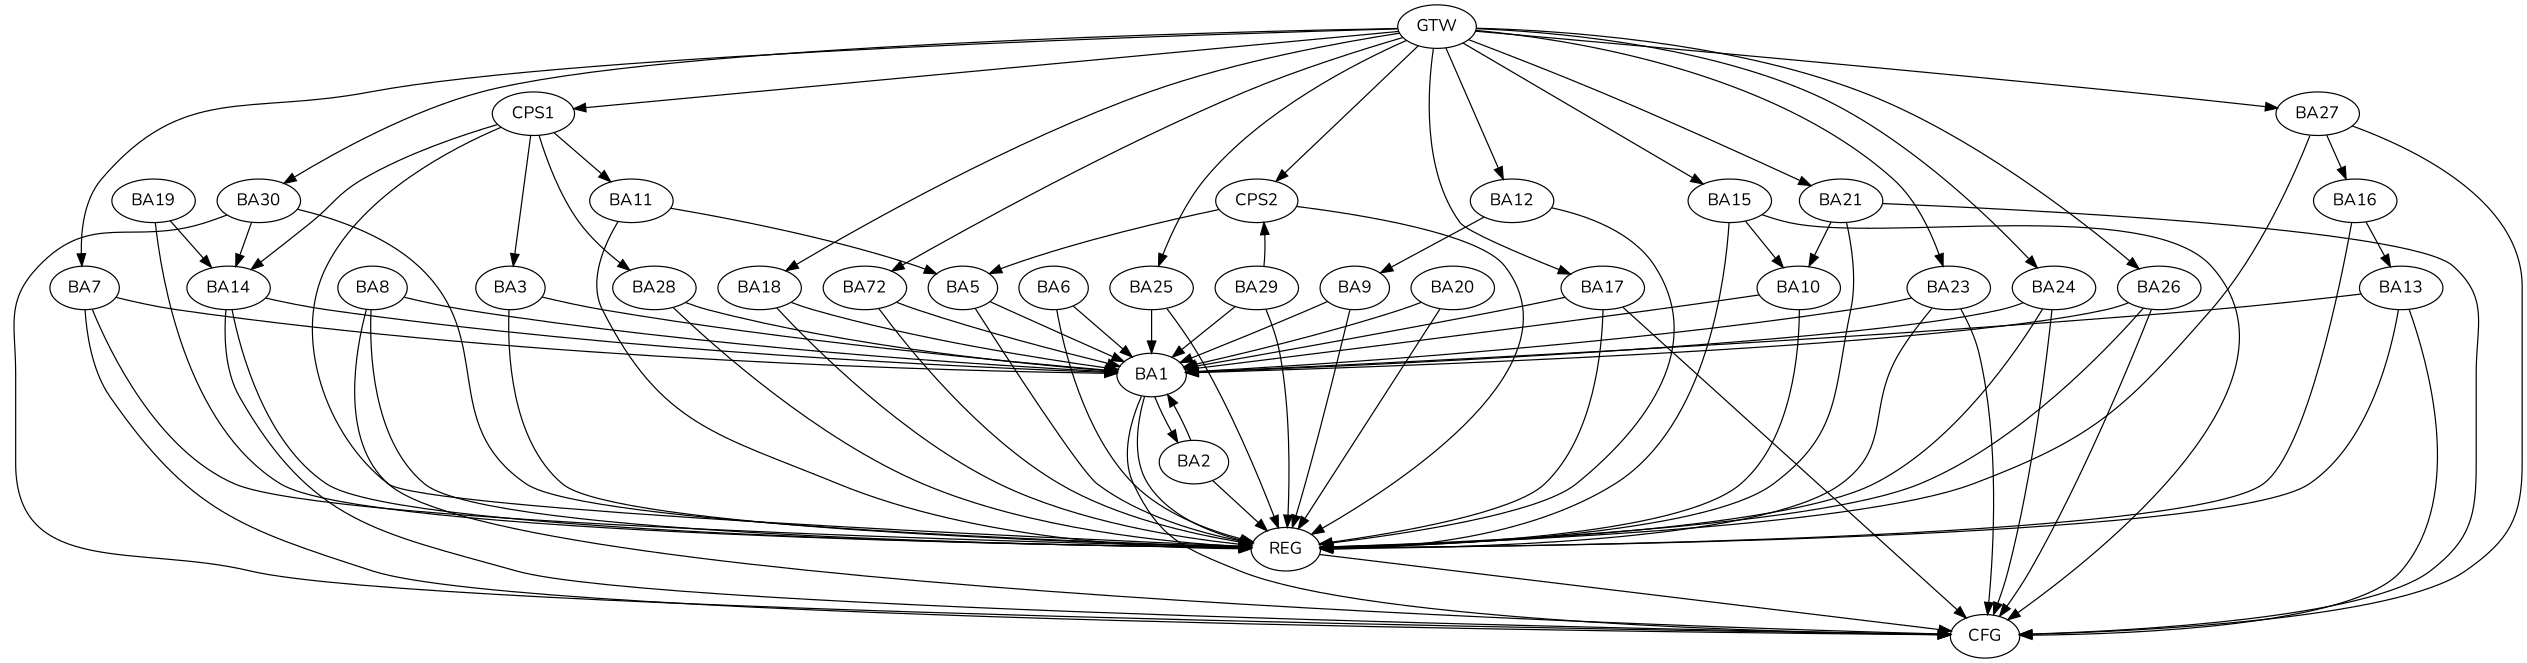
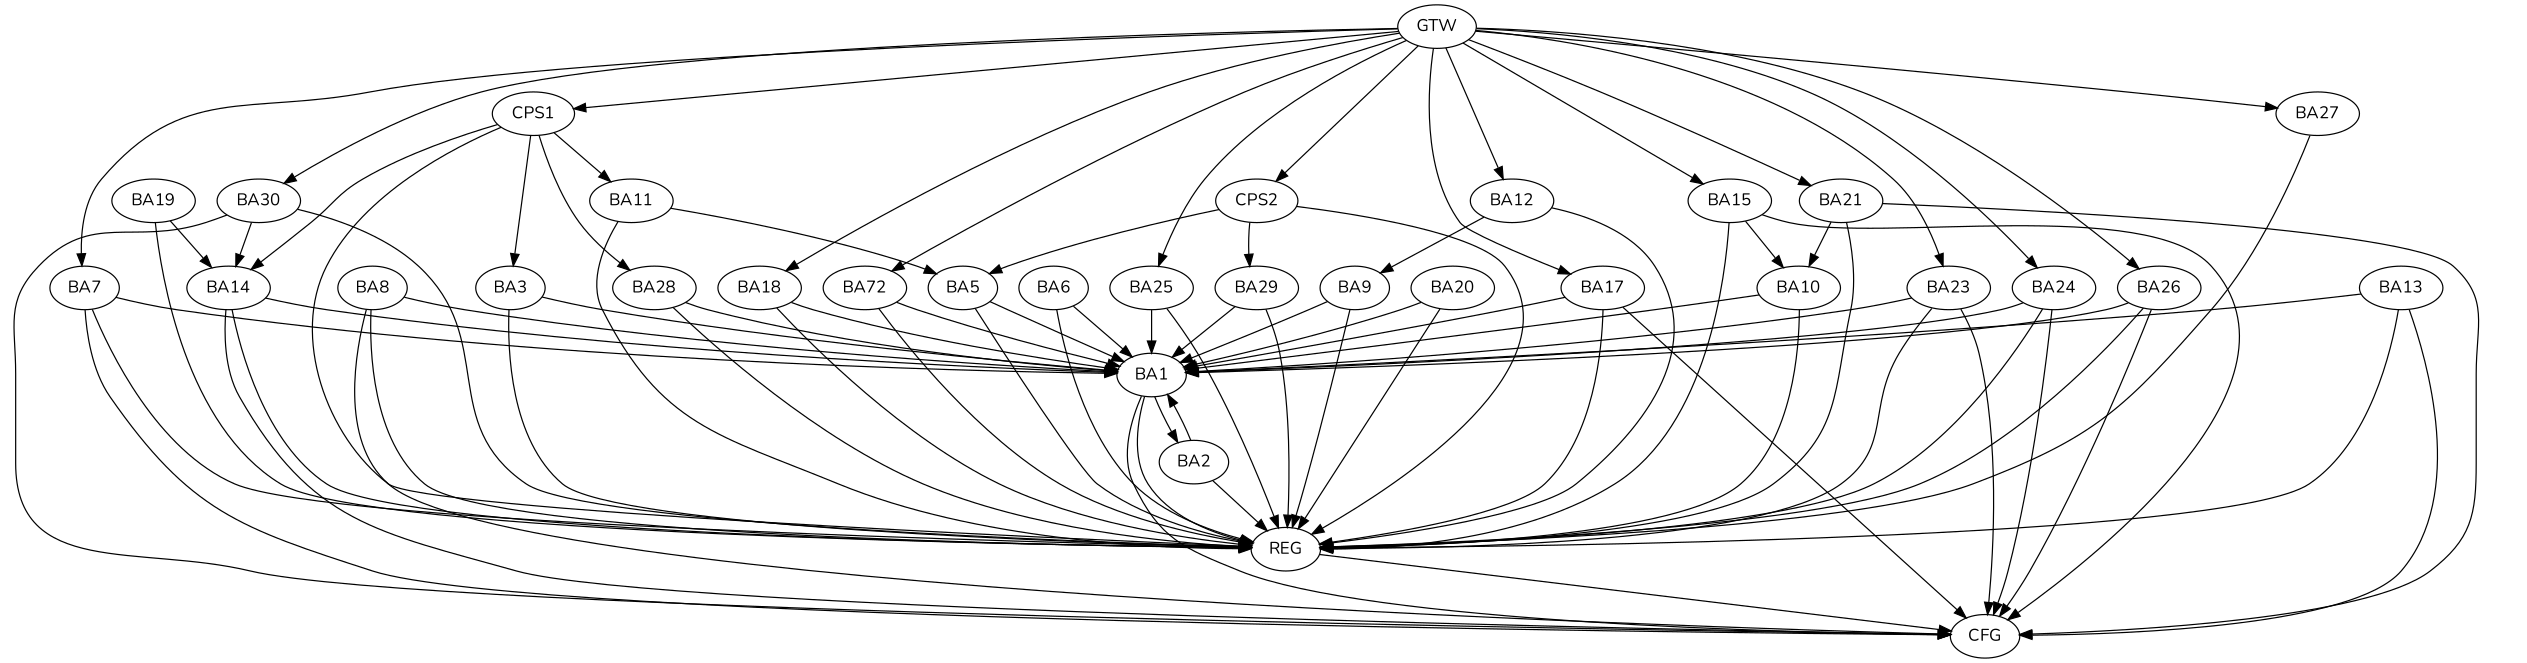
(2355, 201) -> none
(1265, 251) -> (1249, 238)
(2506, 533) -> none
